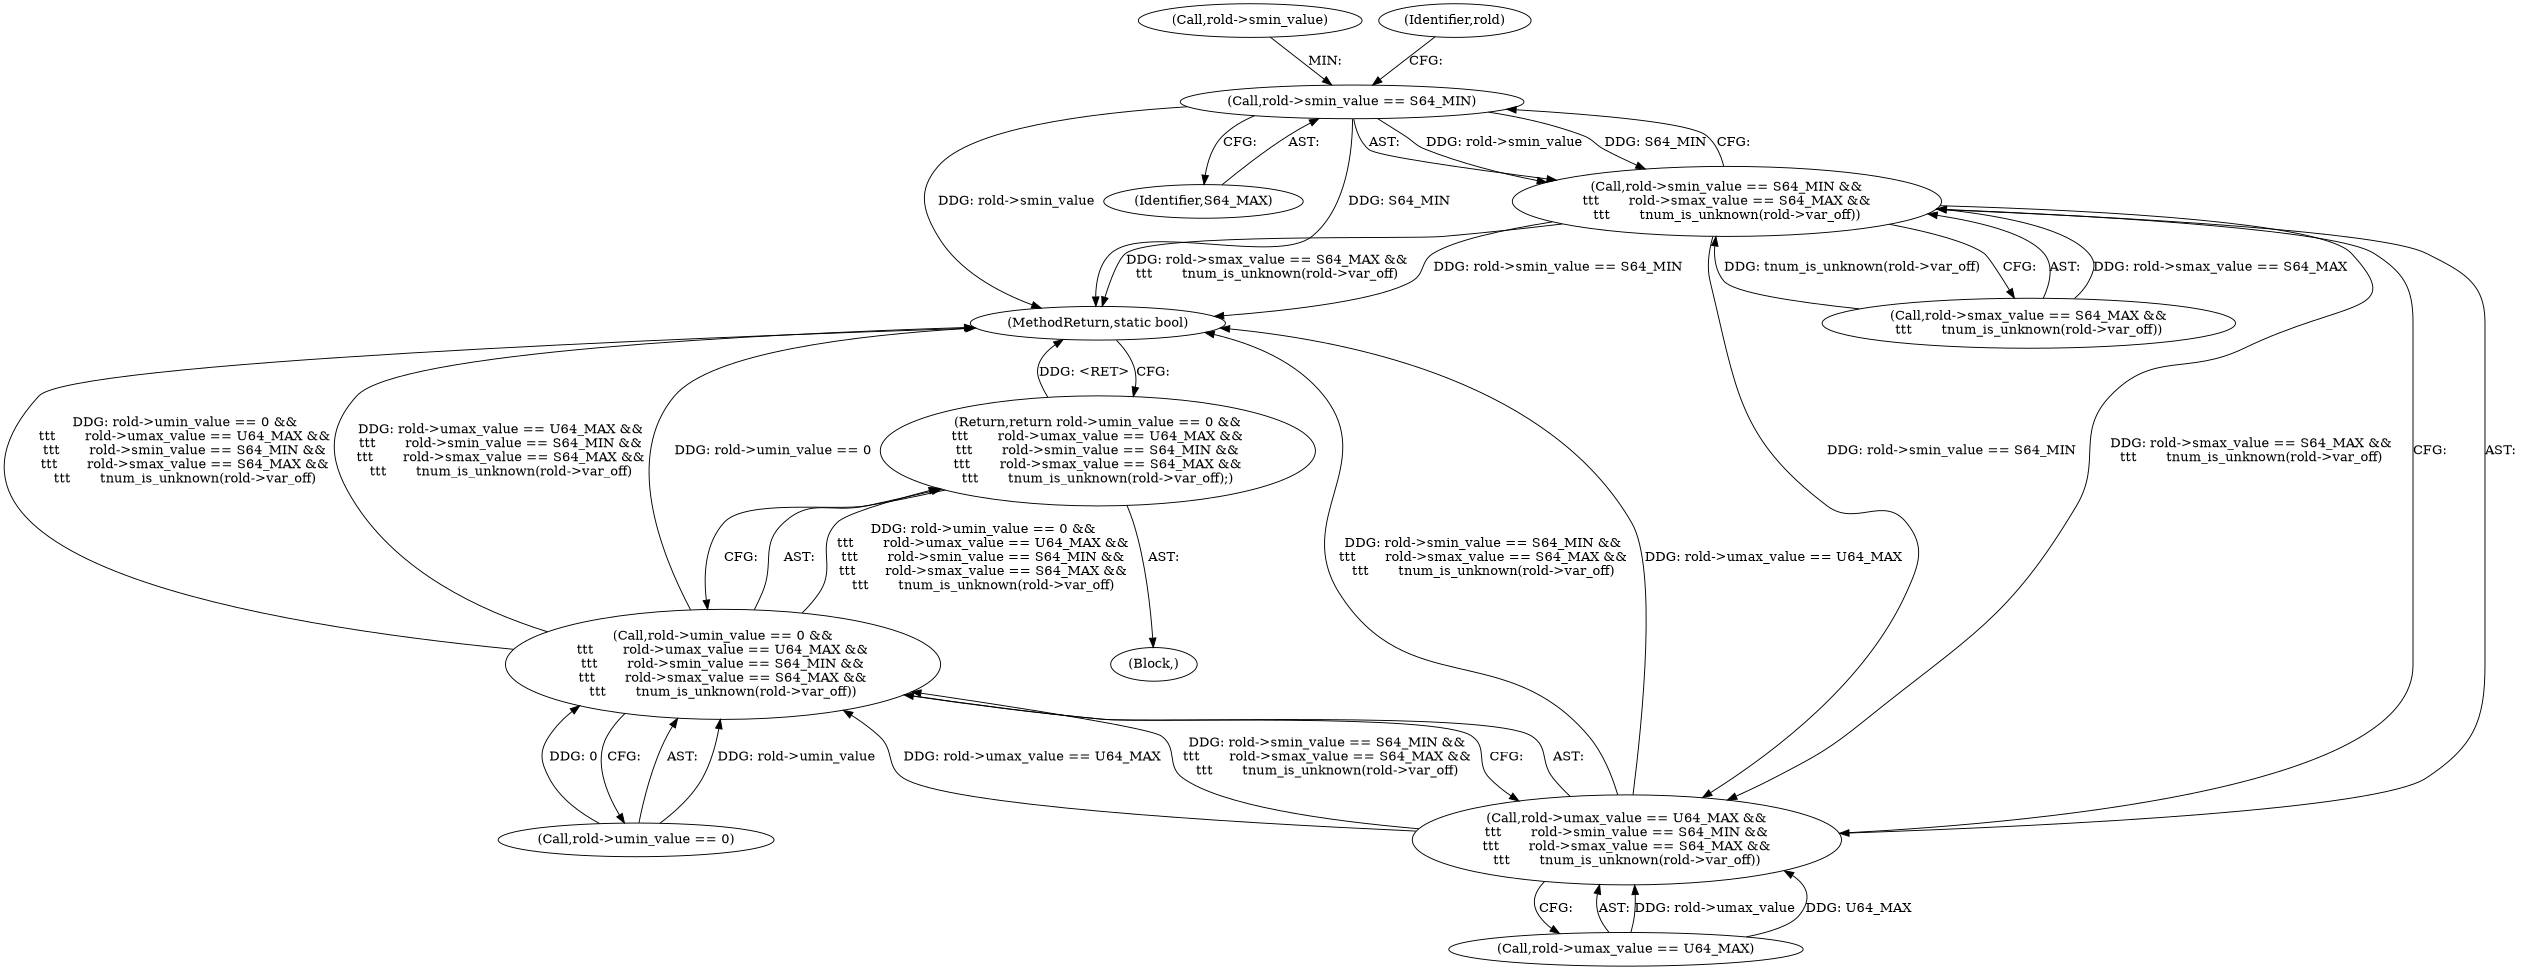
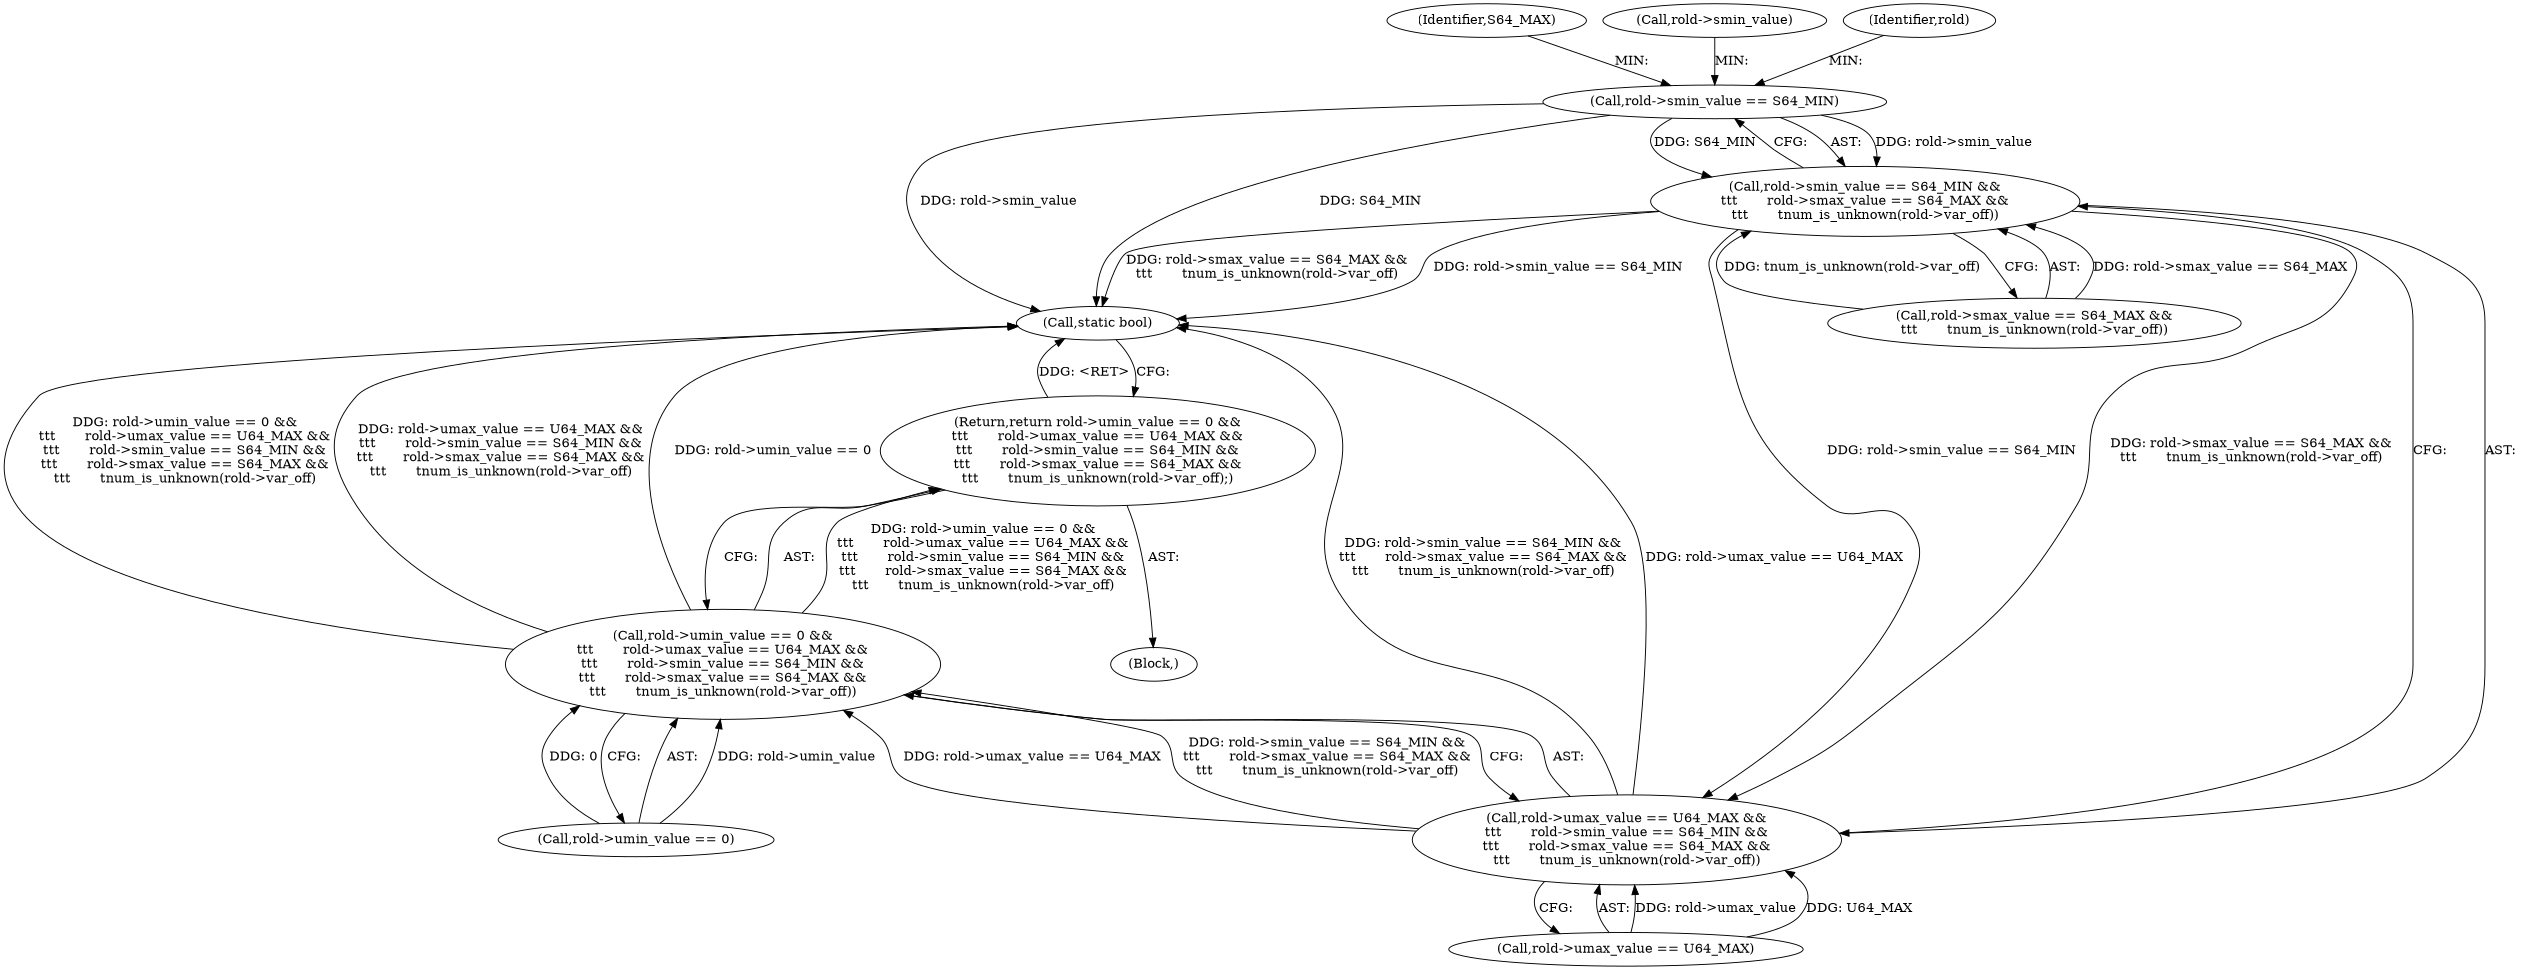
(1428, 61) -> (1848, 61)
(1221, 138) -> none
(1306, 143) -> (1634, 61)
(1098, 323) -> (1098, 323)
